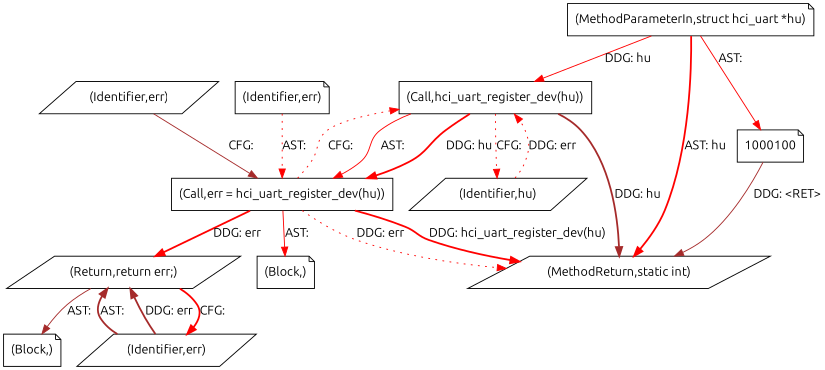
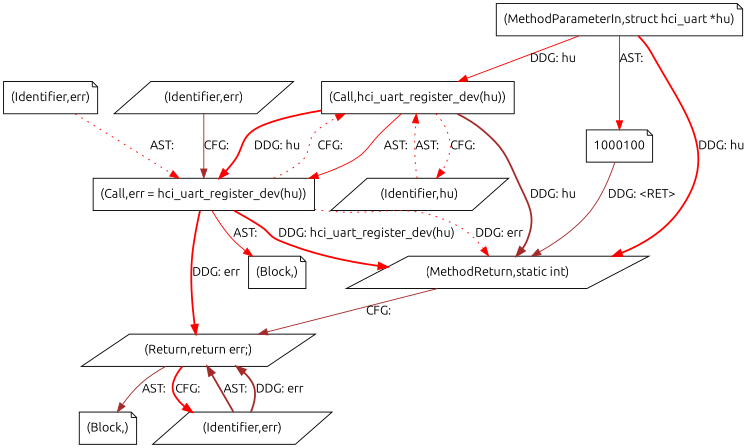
(553, 146) -> (429, 146)
(705, 146) -> (722, 146)
none -> (352, 310)
